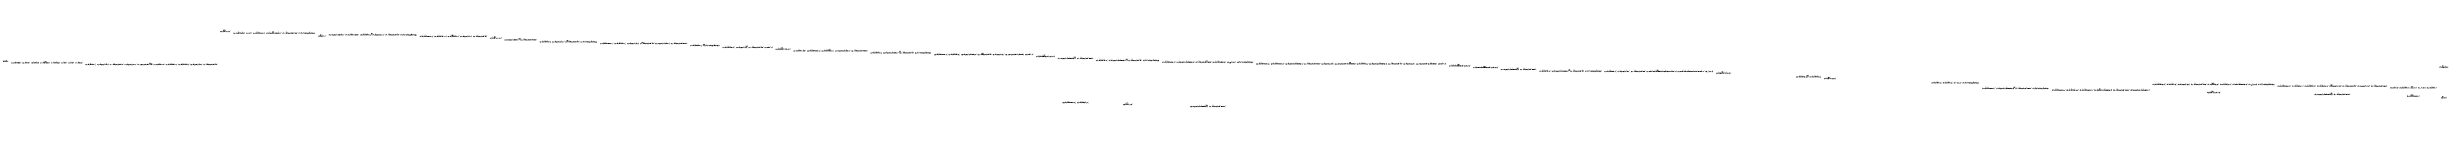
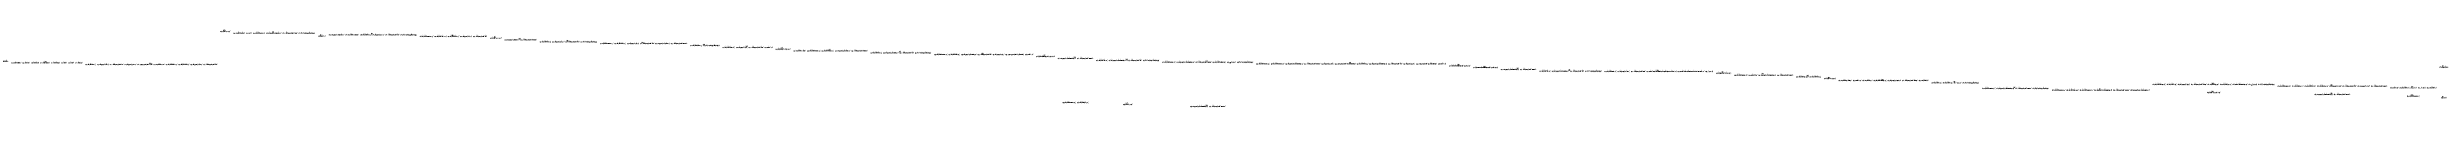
none -> (1764, 75)
none -> (1884, 81)
